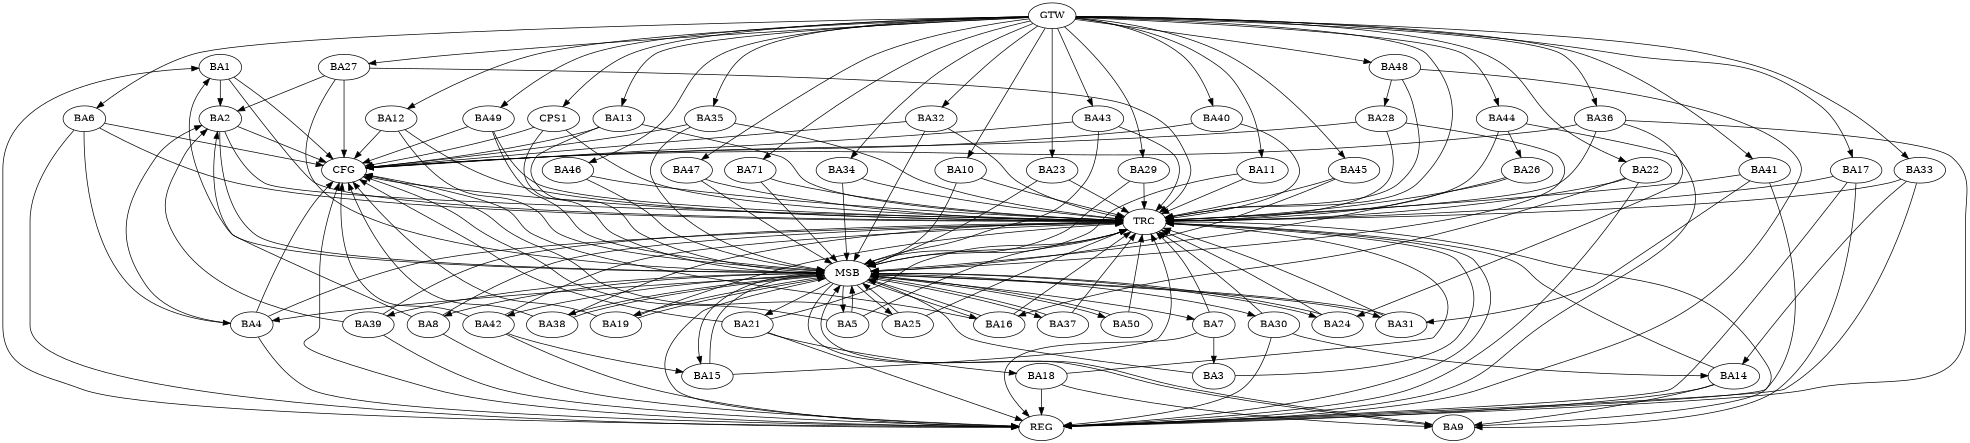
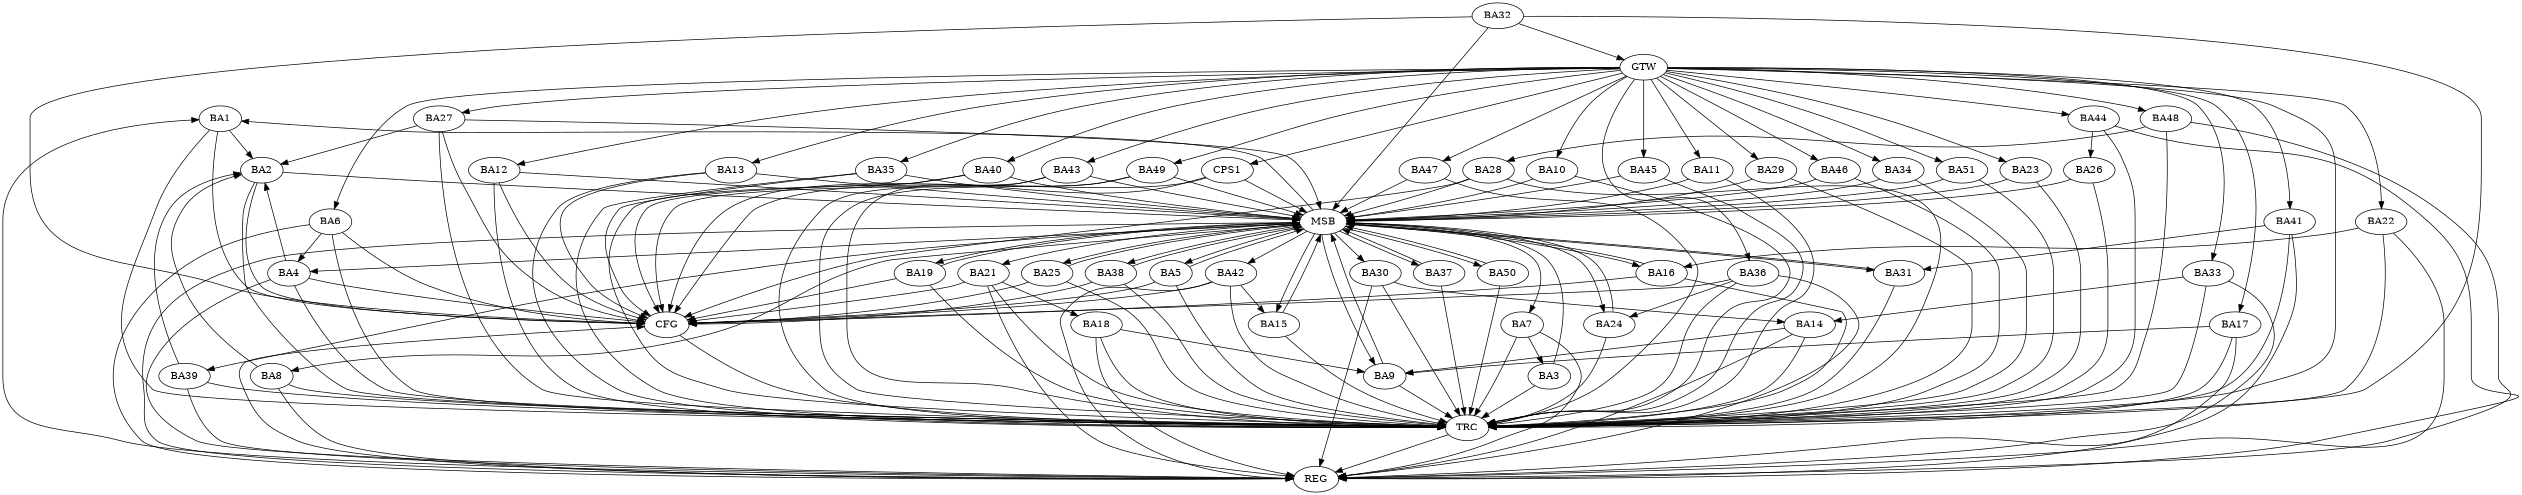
(991, 62) -> (1568, 40)
(750, 170) -> (1962, 170)
(1002, 249) -> (1122, 198)
